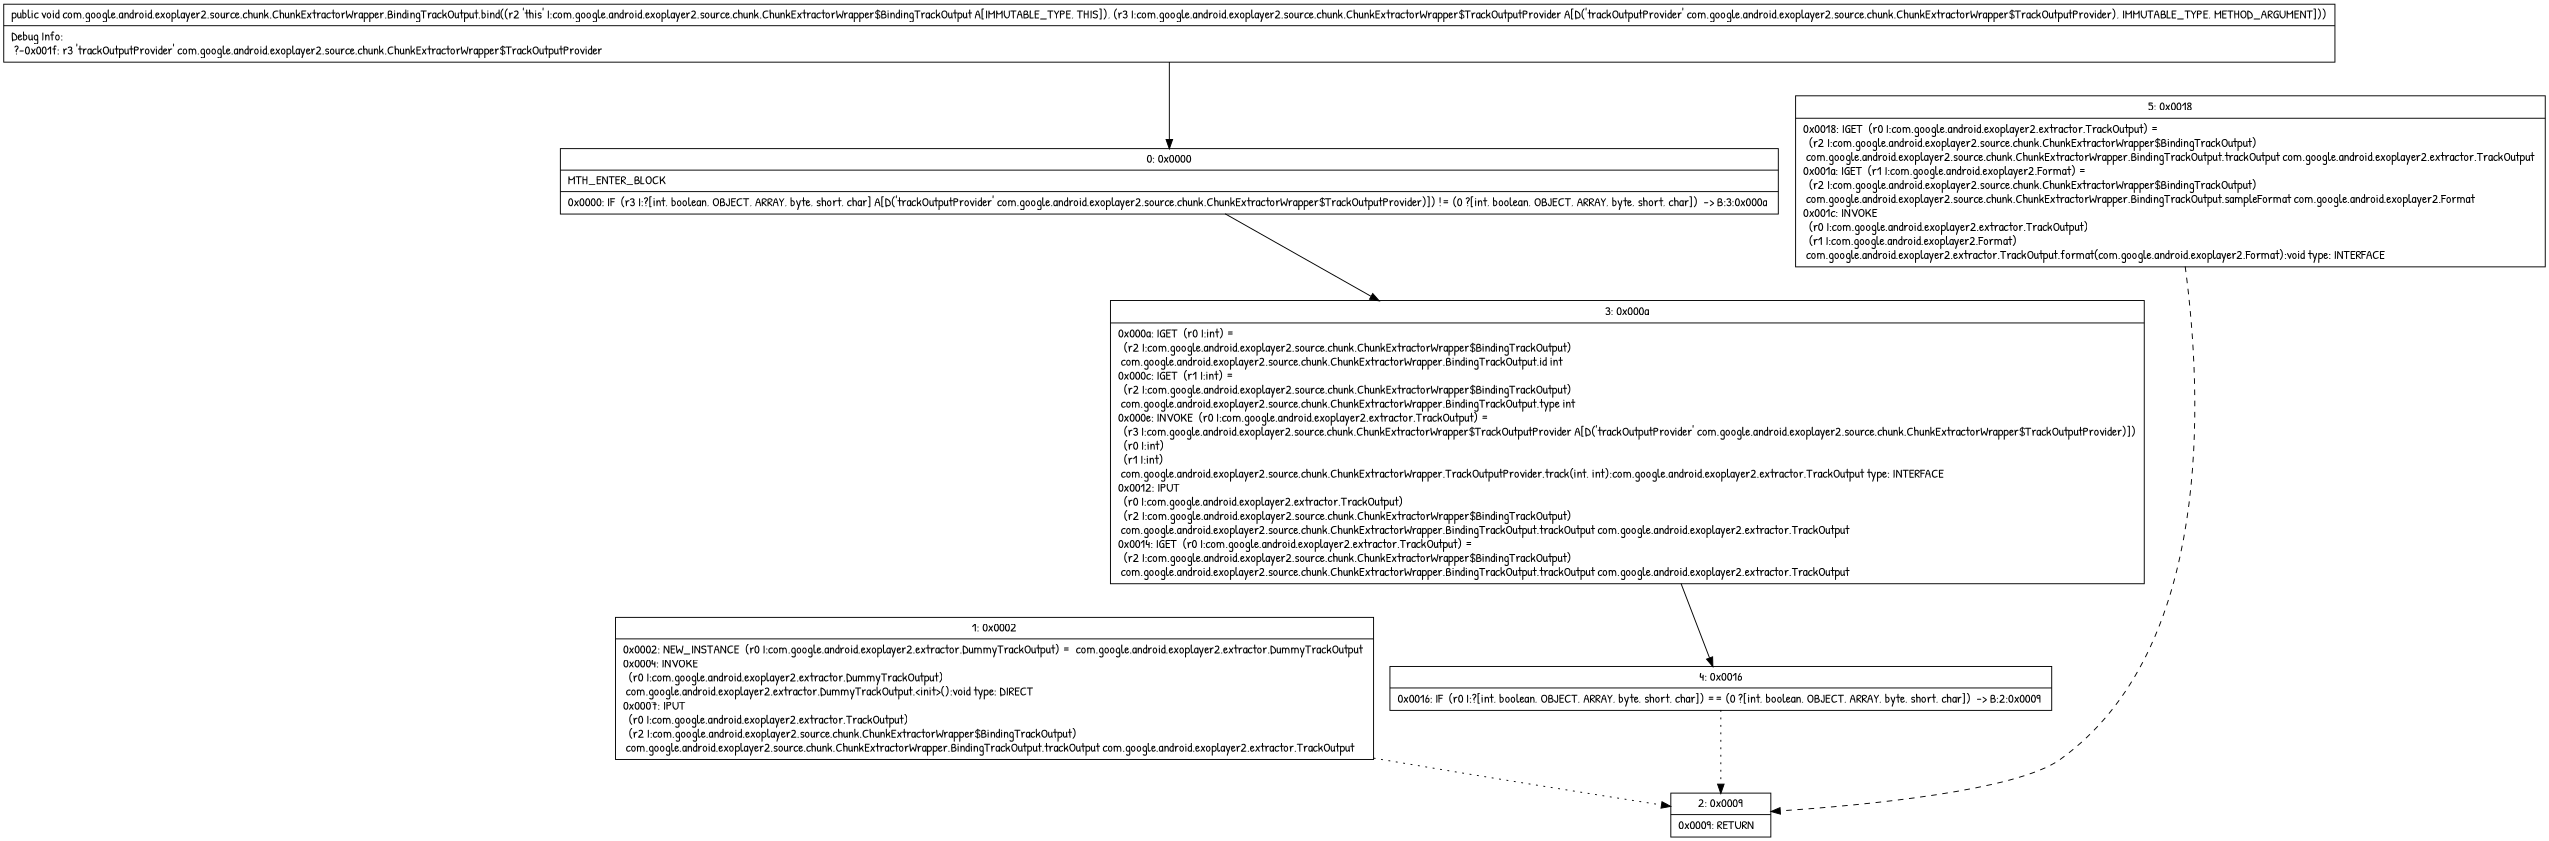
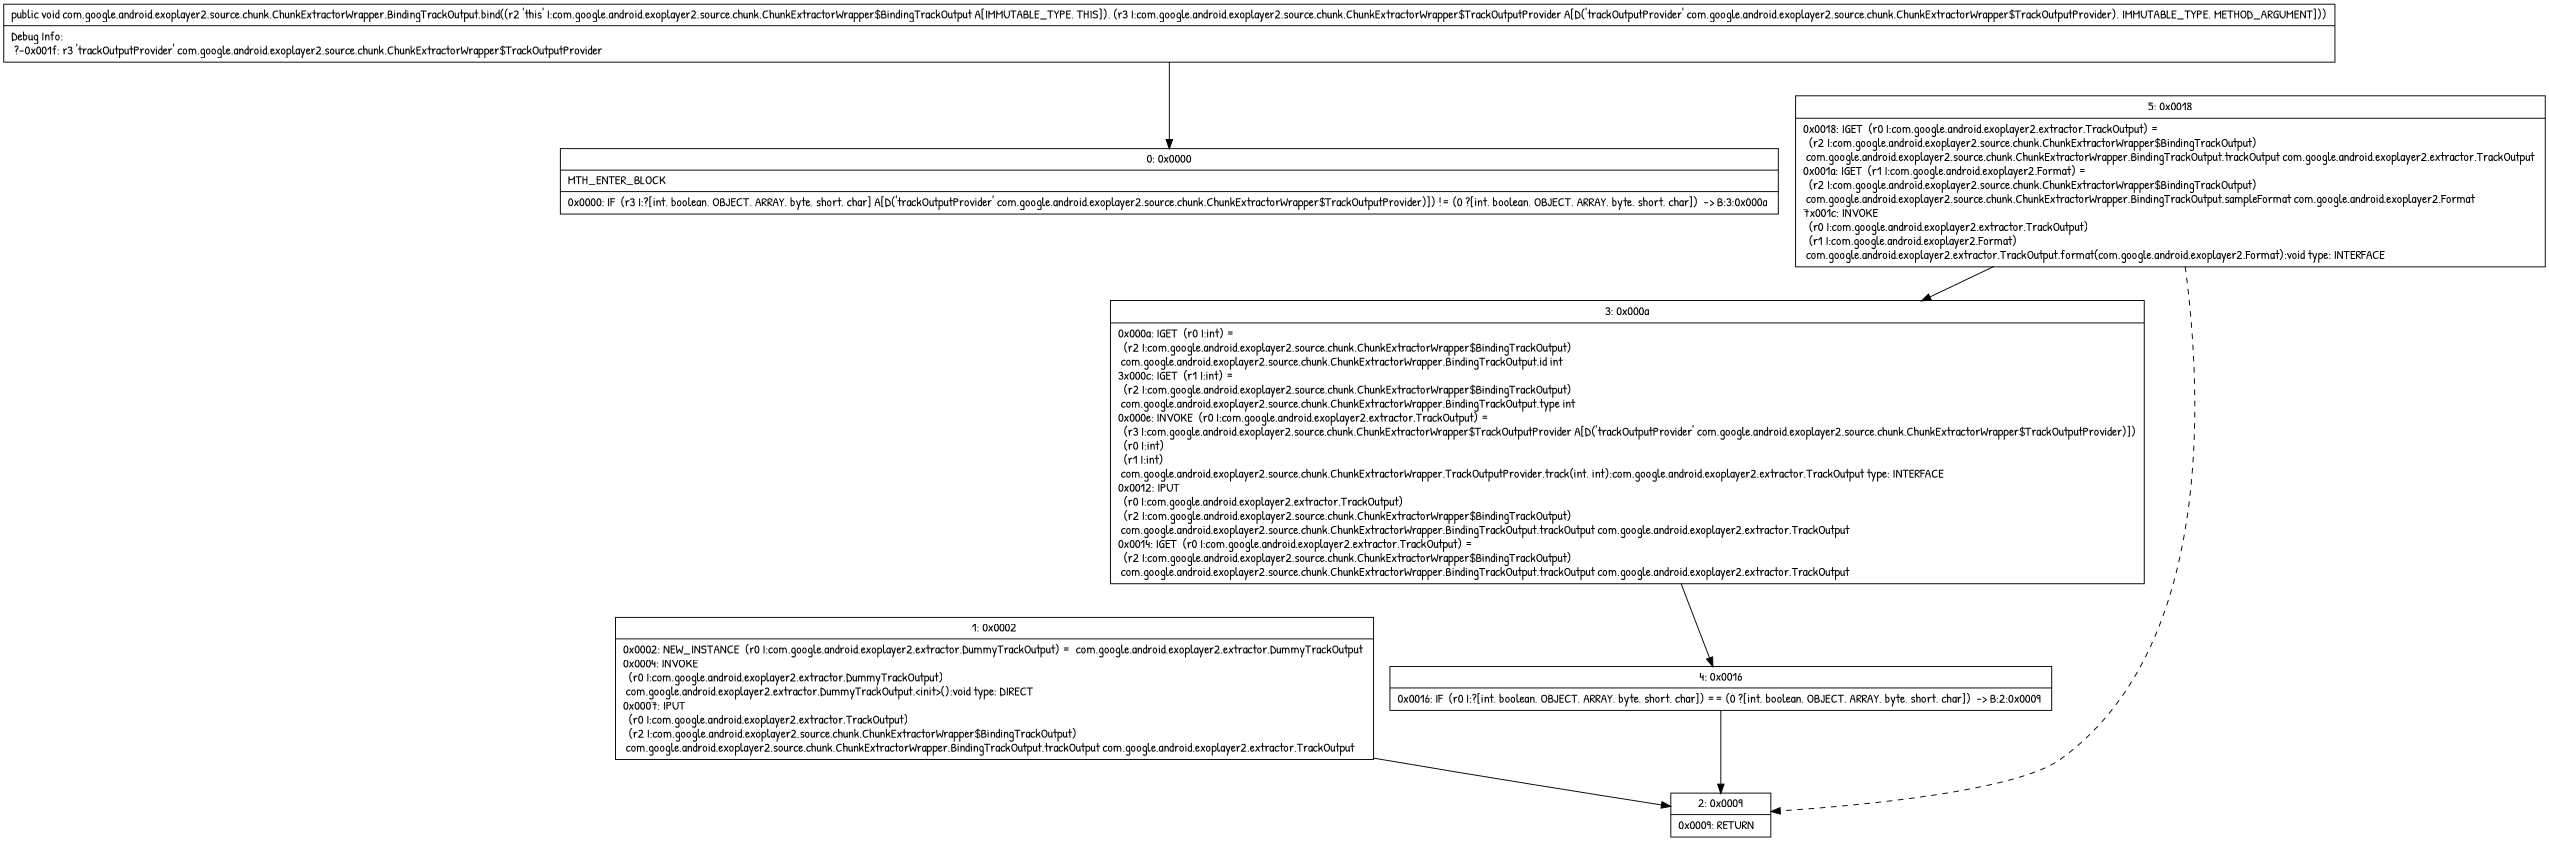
(1843, 213) -> (1844, 213)
(1298, 255) -> (1962, 282)
(1177, 376) -> (1177, 376)
(1721, 747) -> (1721, 747)
(1517, 782) -> (1517, 782)
